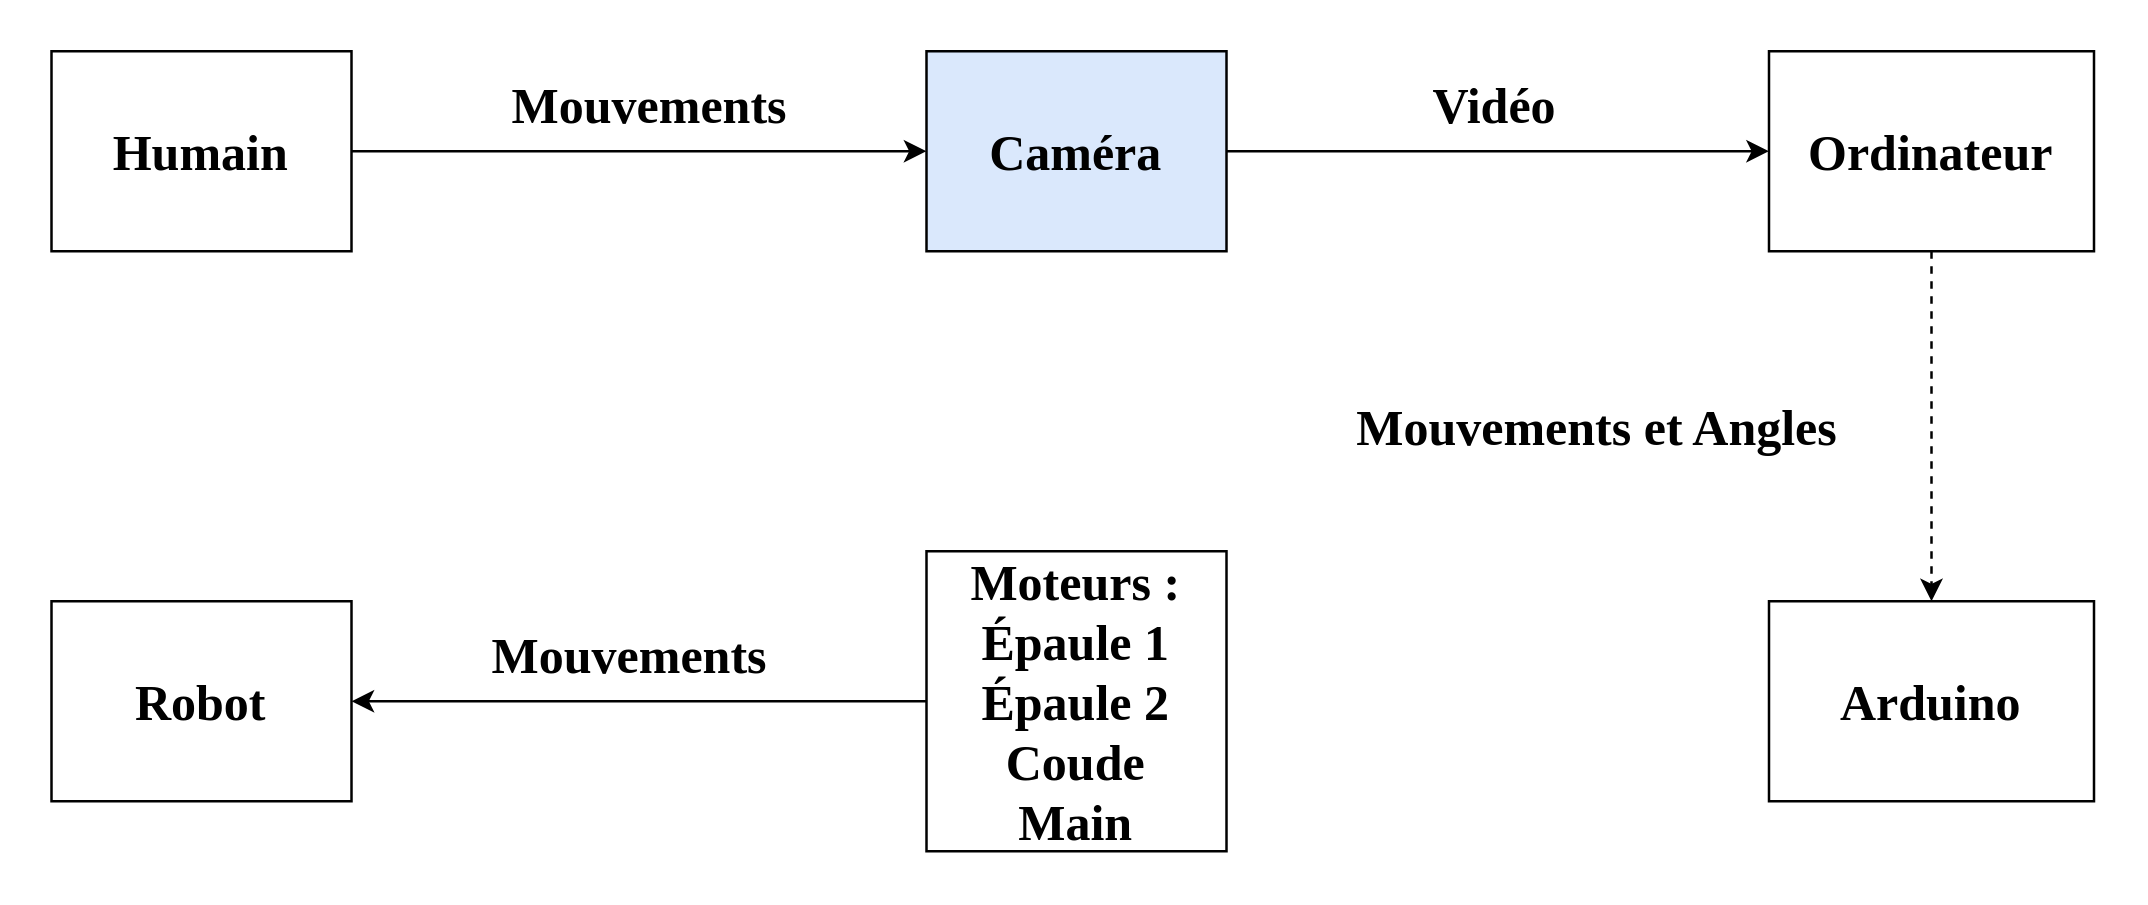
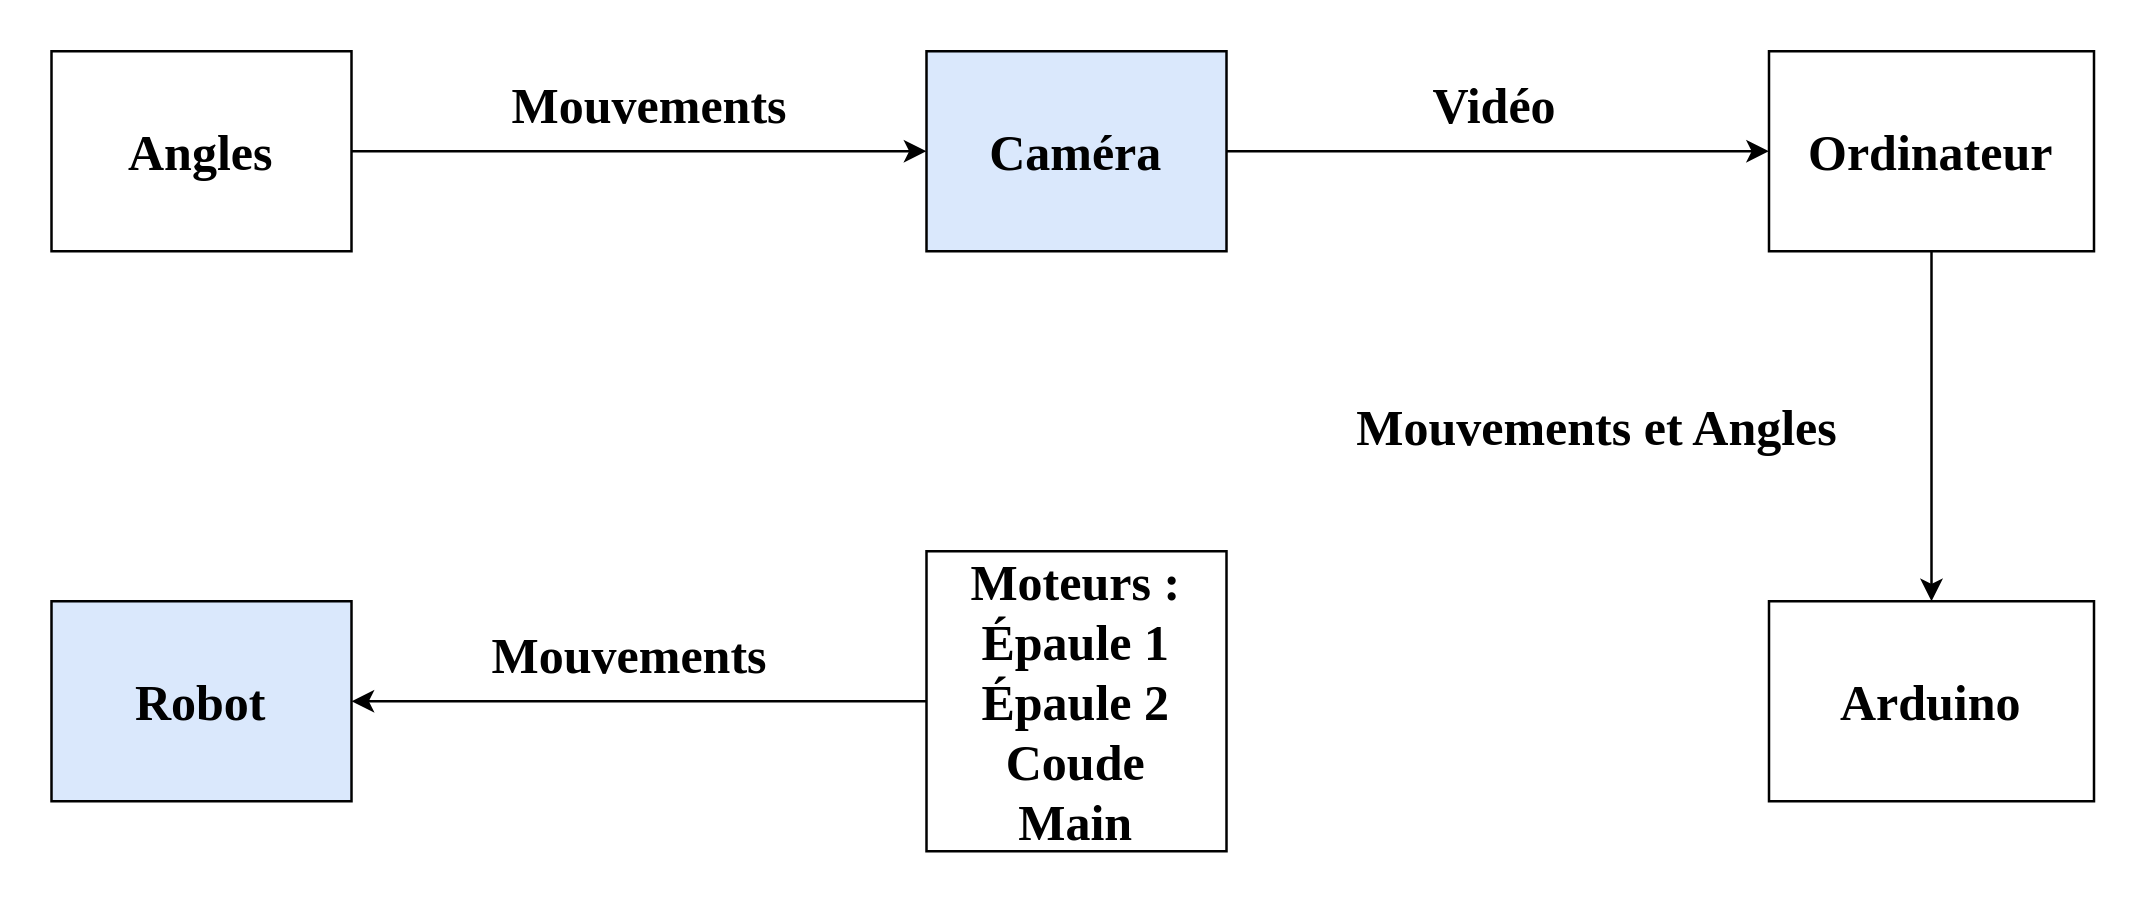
(201, 151) -> (201, 151)
(1931, 417) -> (1931, 417)
(201, 701) -> (201, 701)
